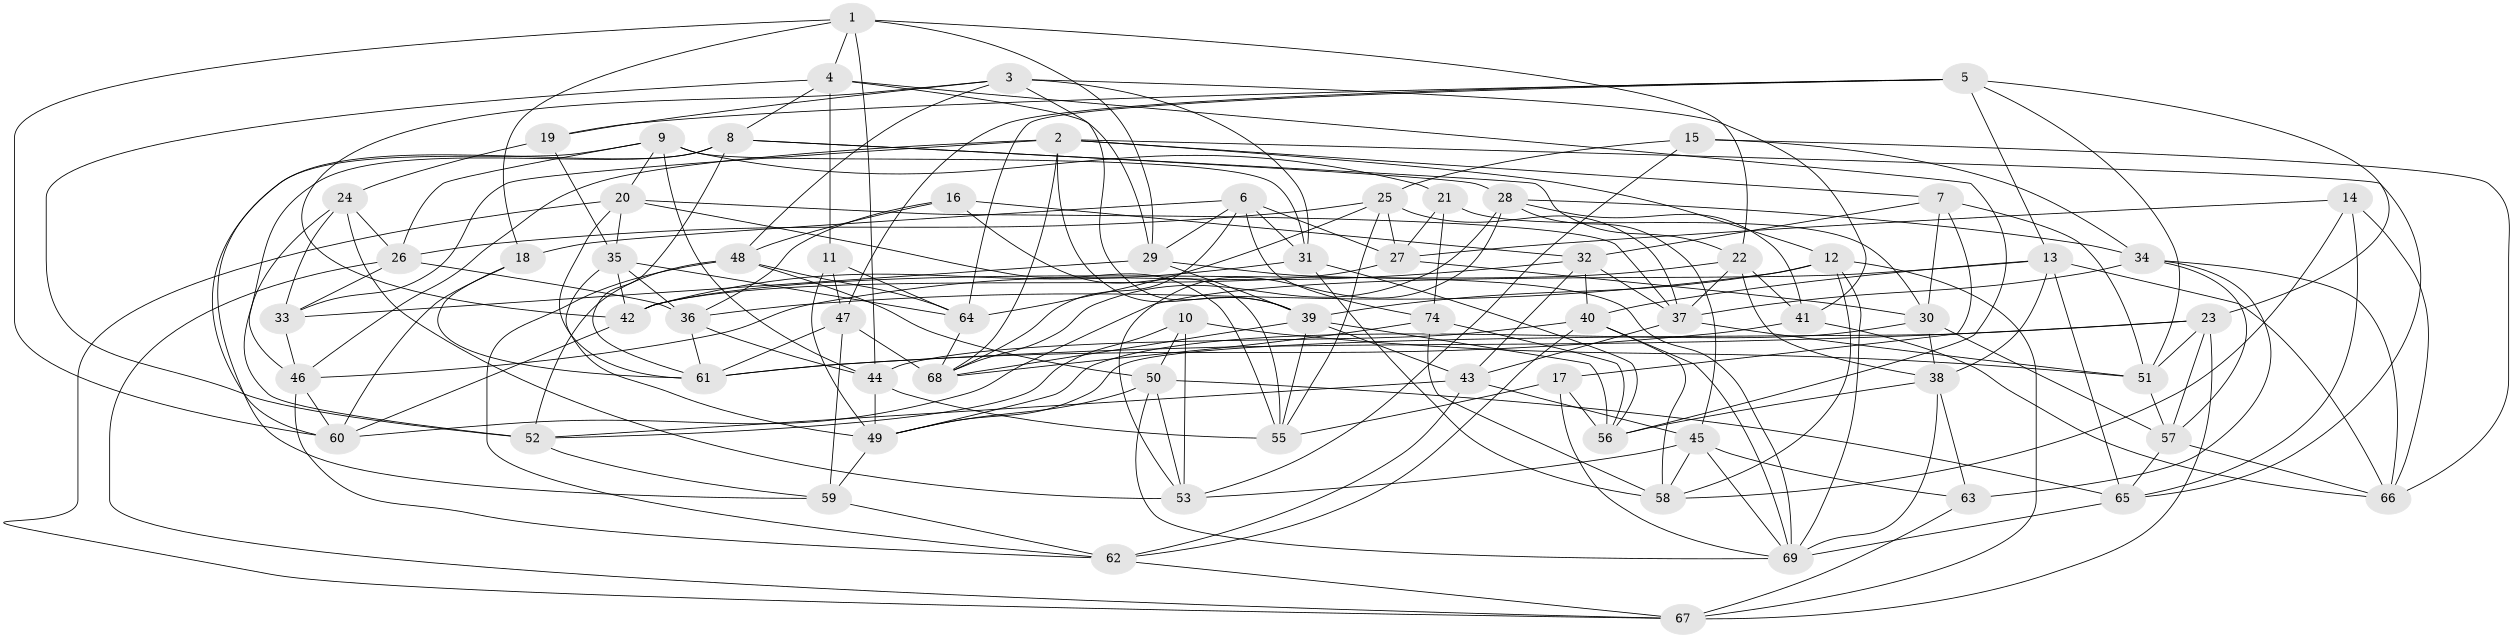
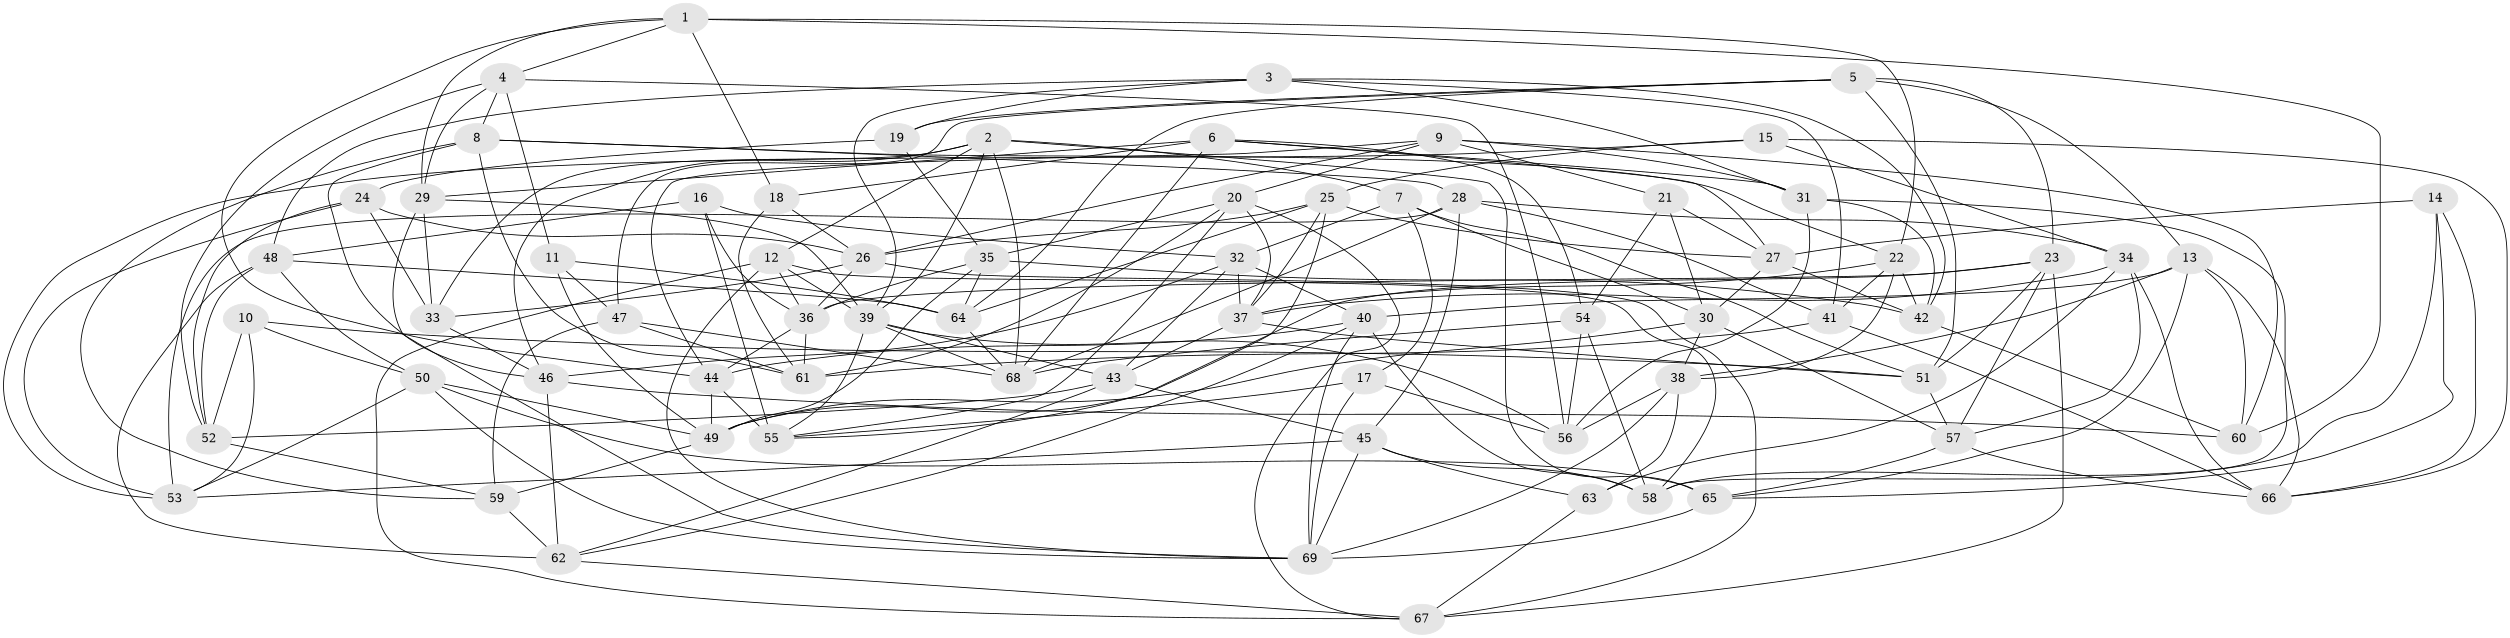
(1433, 319) -> (1583, 319)
(409, 330) -> (827, 233)
(1456, 345) -> (1124, 286)
